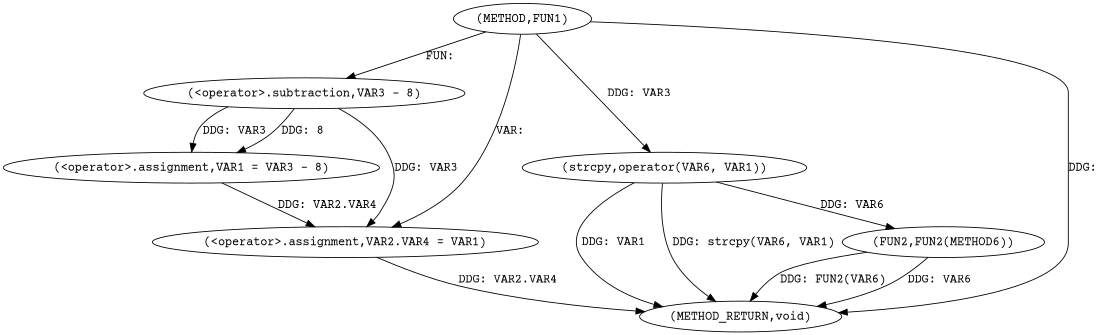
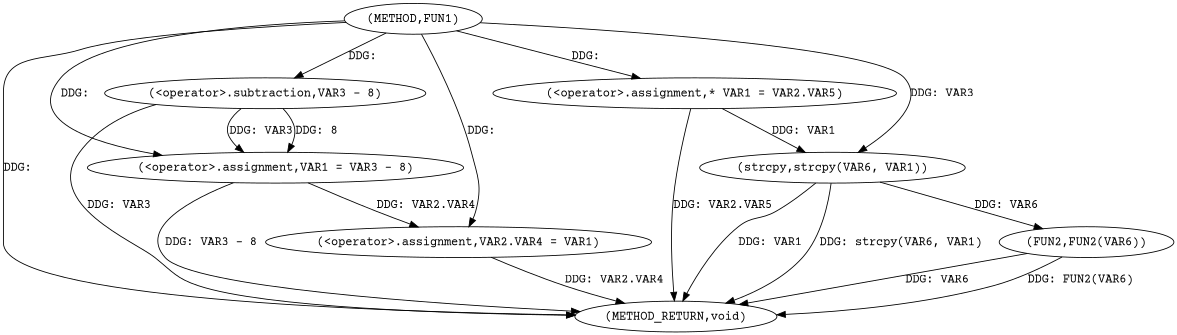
none -> (126, 47)
(444, 56) -> (366, 56)
none -> (695, 93)
(514, 130) -> (485, 130)
(389, 156) -> (237, 294)
(664, 168) -> (832, 168)
(943, 242) -> (1087, 242)
none -> (307, 291)
